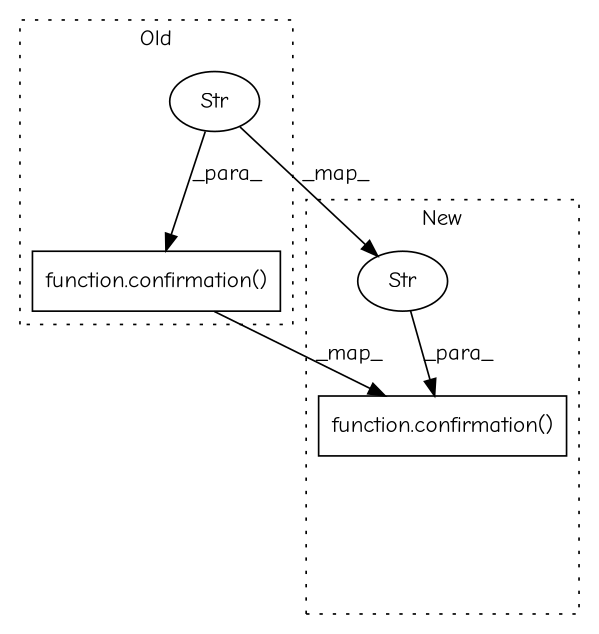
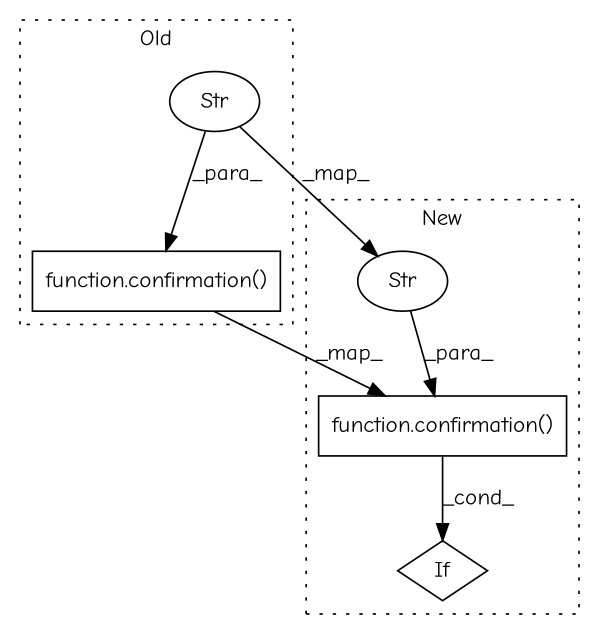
none -> (443, 571)
